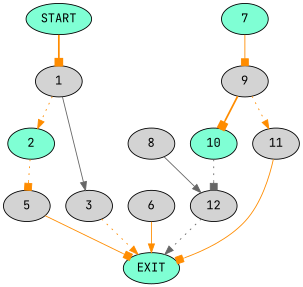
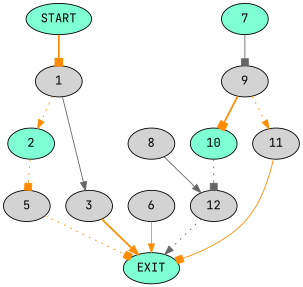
(245, 46) -> (245, 46)
(117, 234) -> (117, 234)
(84, 235) -> (84, 235)
